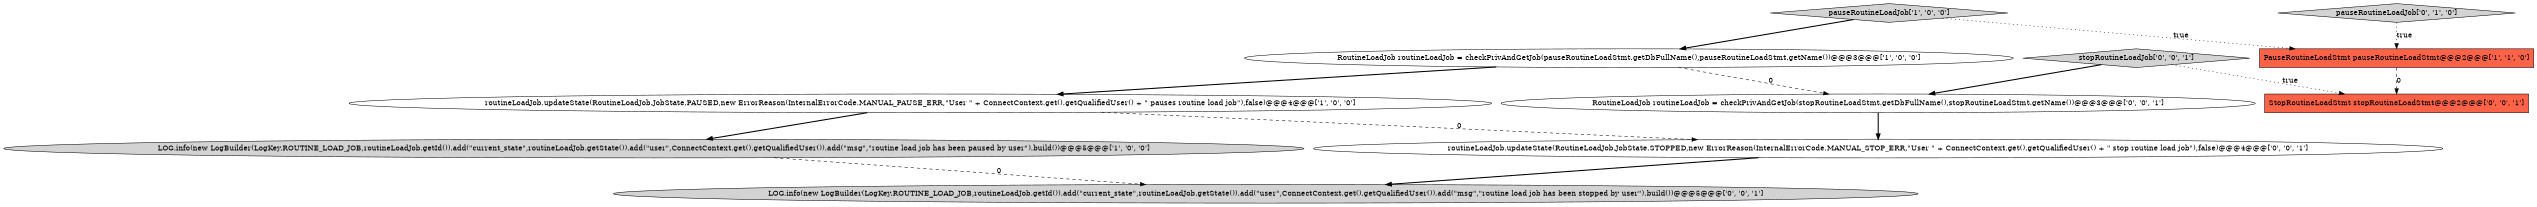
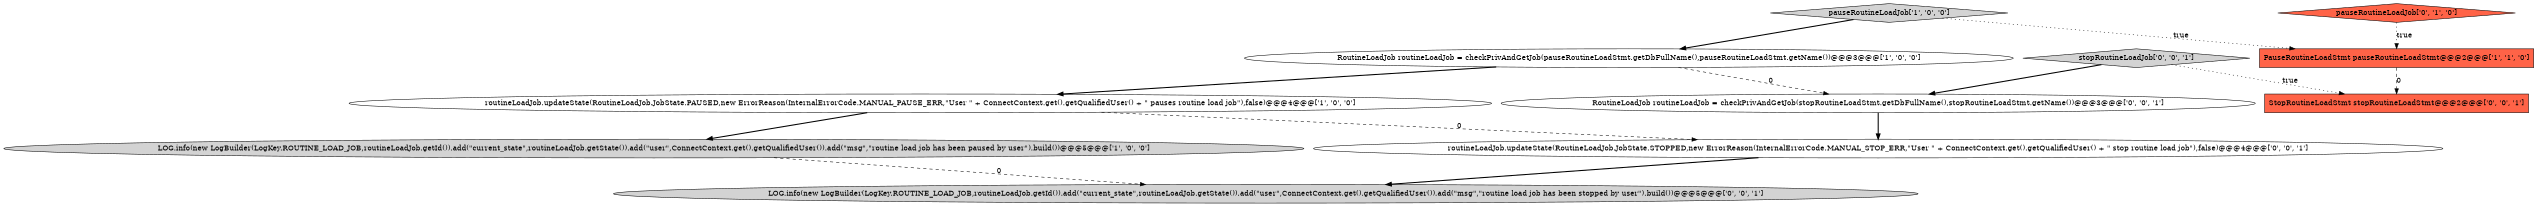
(2397, 13) -> (2397, 13)
